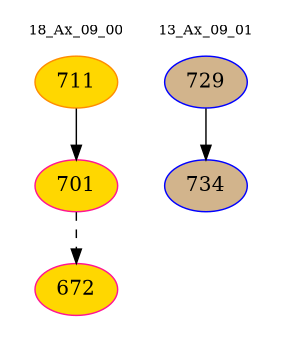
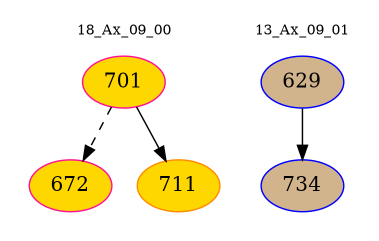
(206, 82) -> (302, 82)
(76, 127) -> (148, 127)
